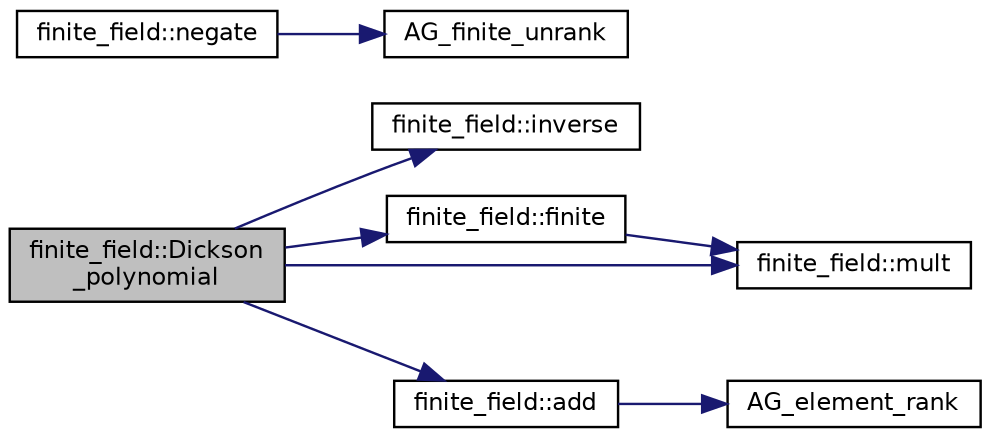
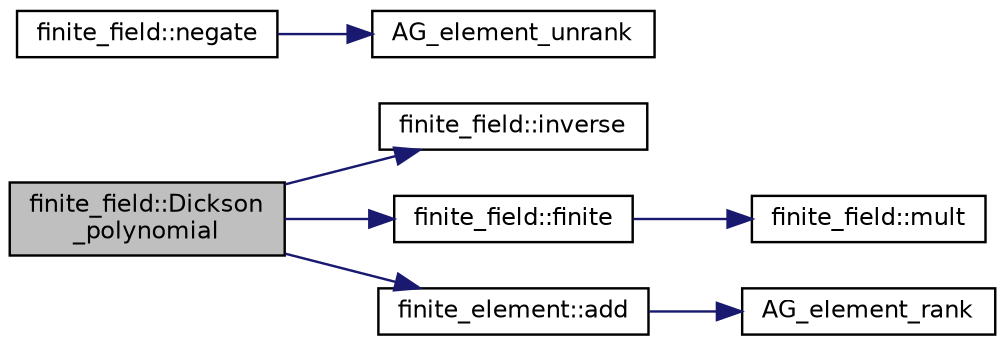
(506, 34) -> (513, 34)
(498, 265) -> none
(506, 404) -> (513, 311)
